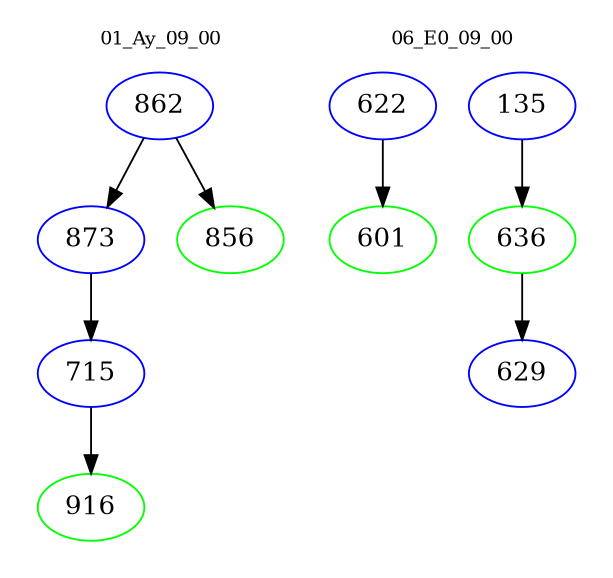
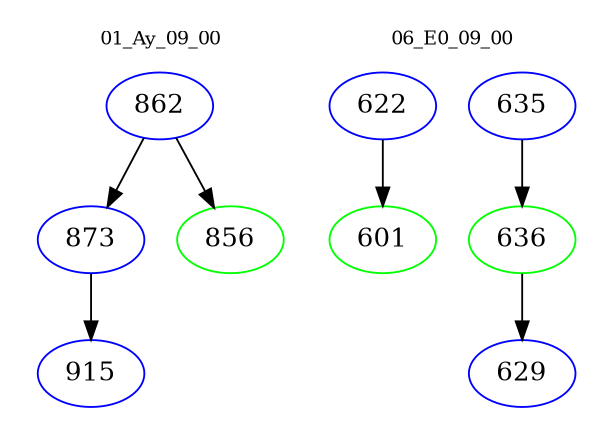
(522, 106) -> (522, 106)
(91, 374) -> (91, 374)
(91, 507) -> none
